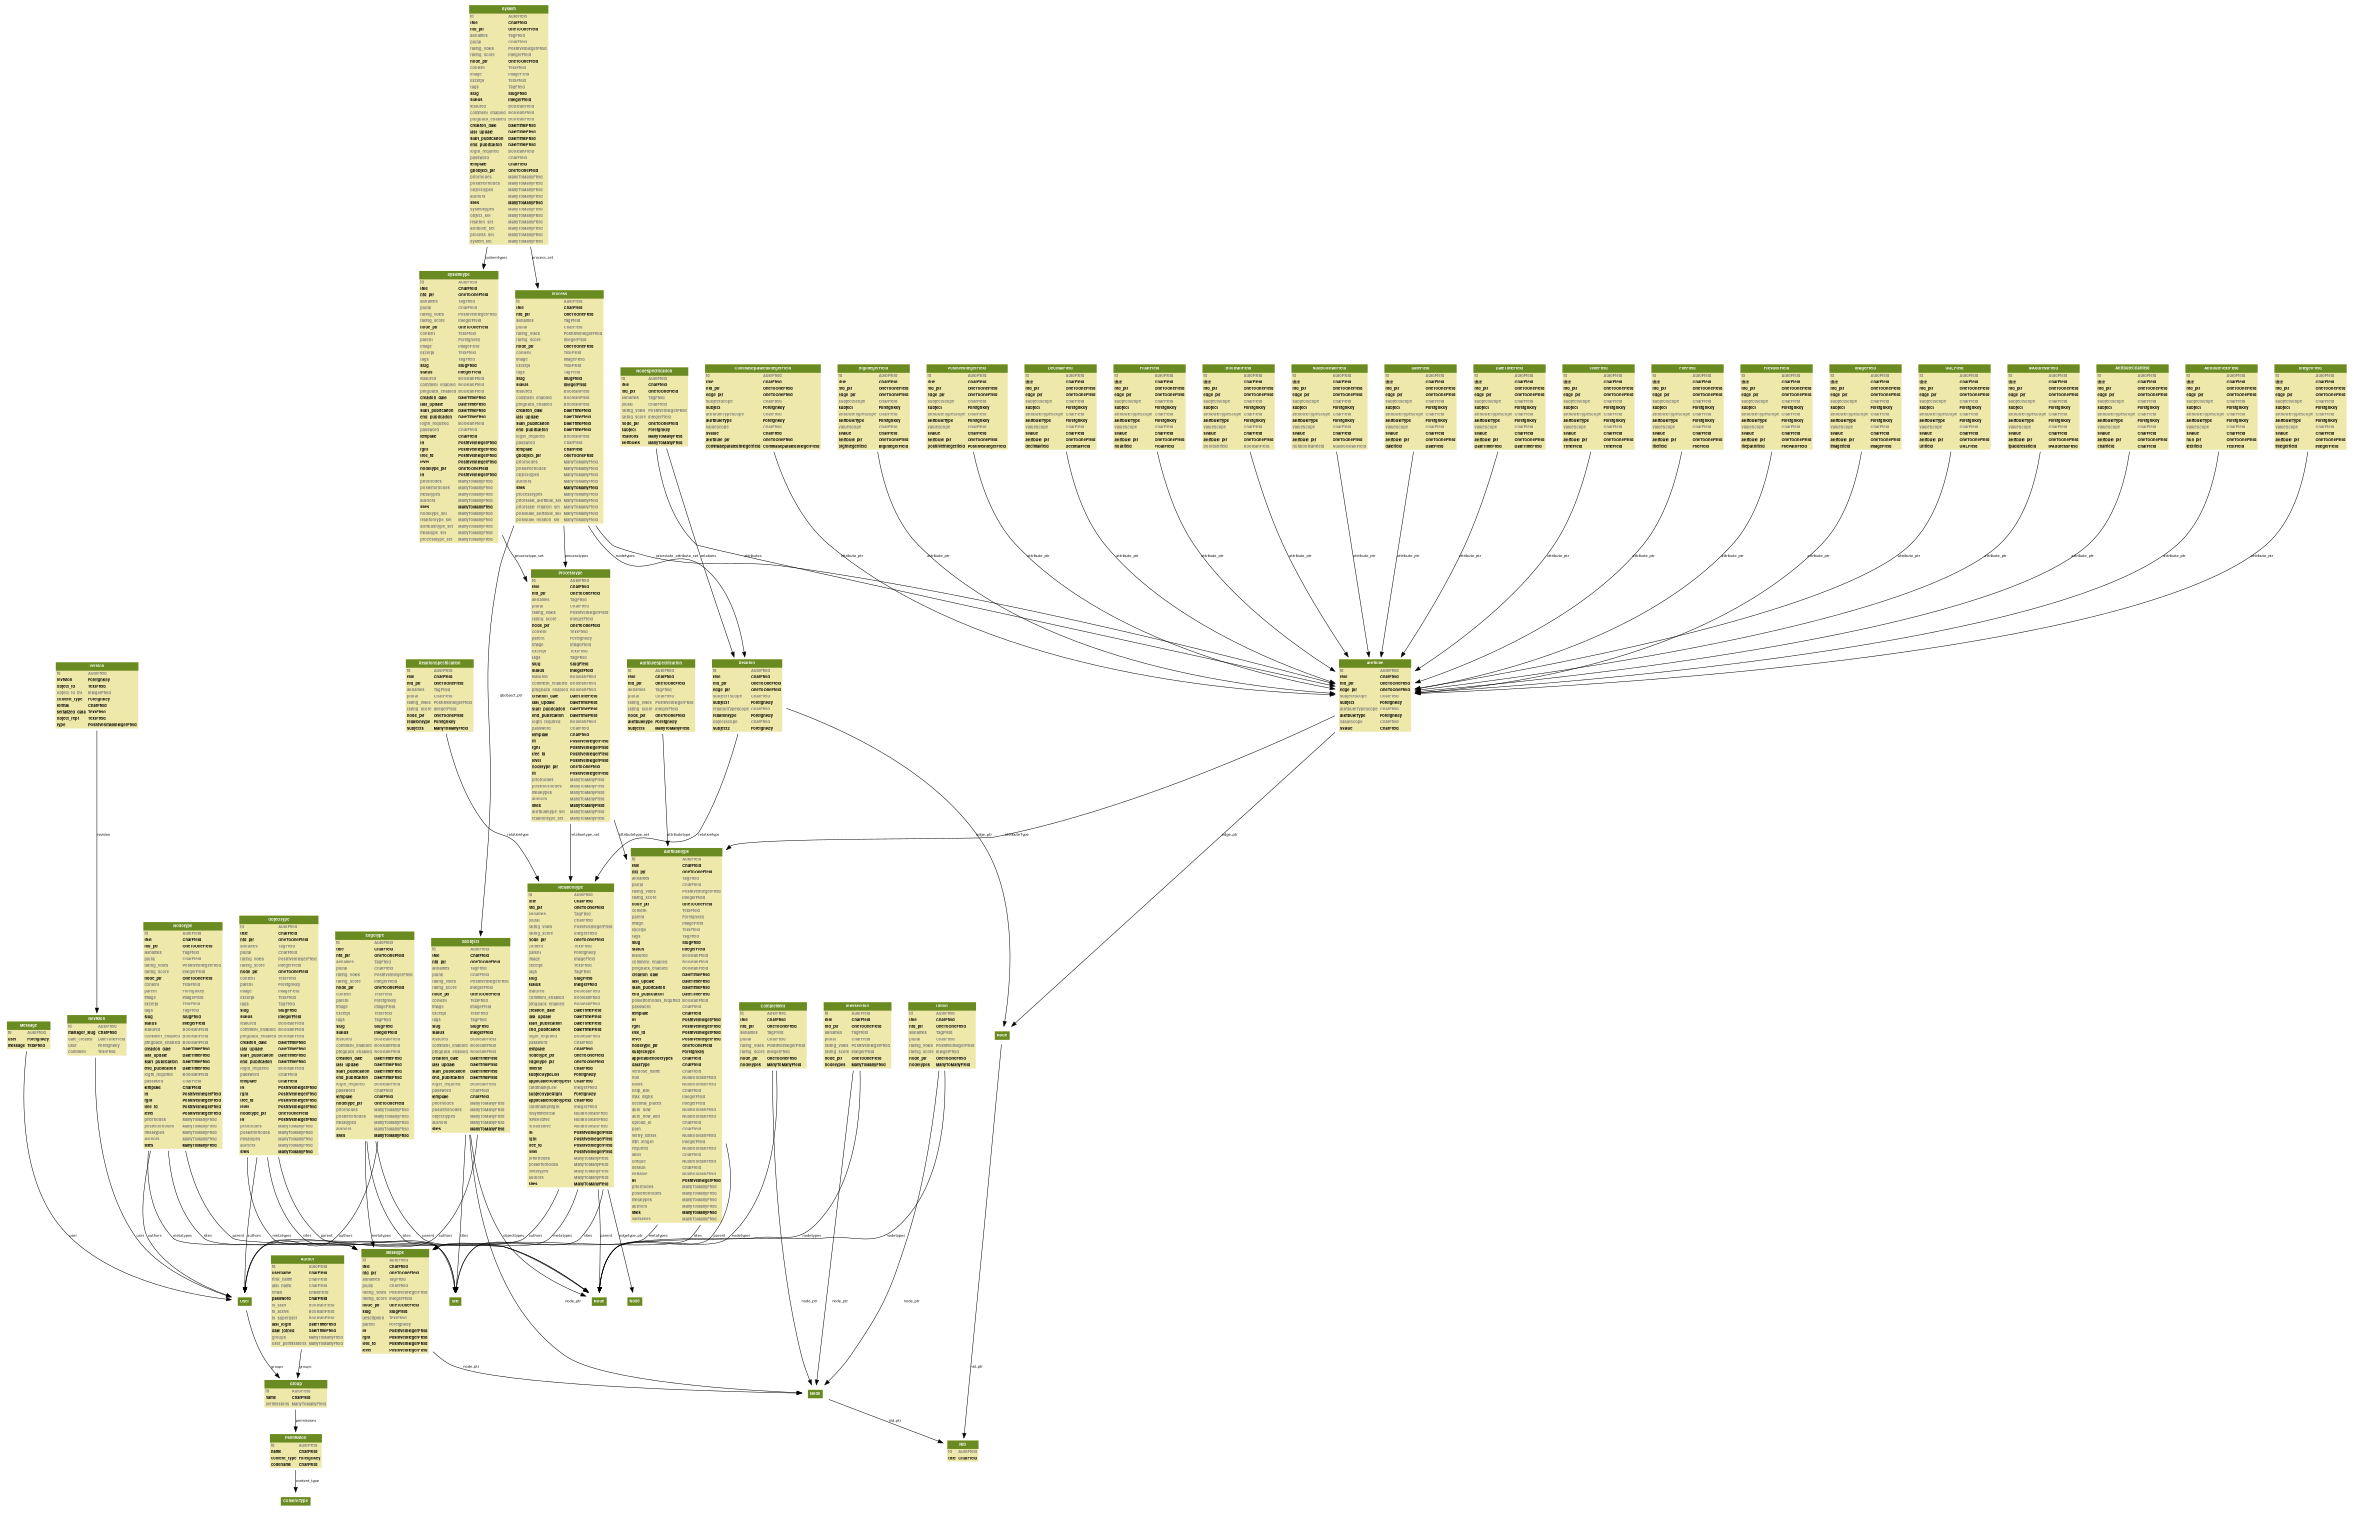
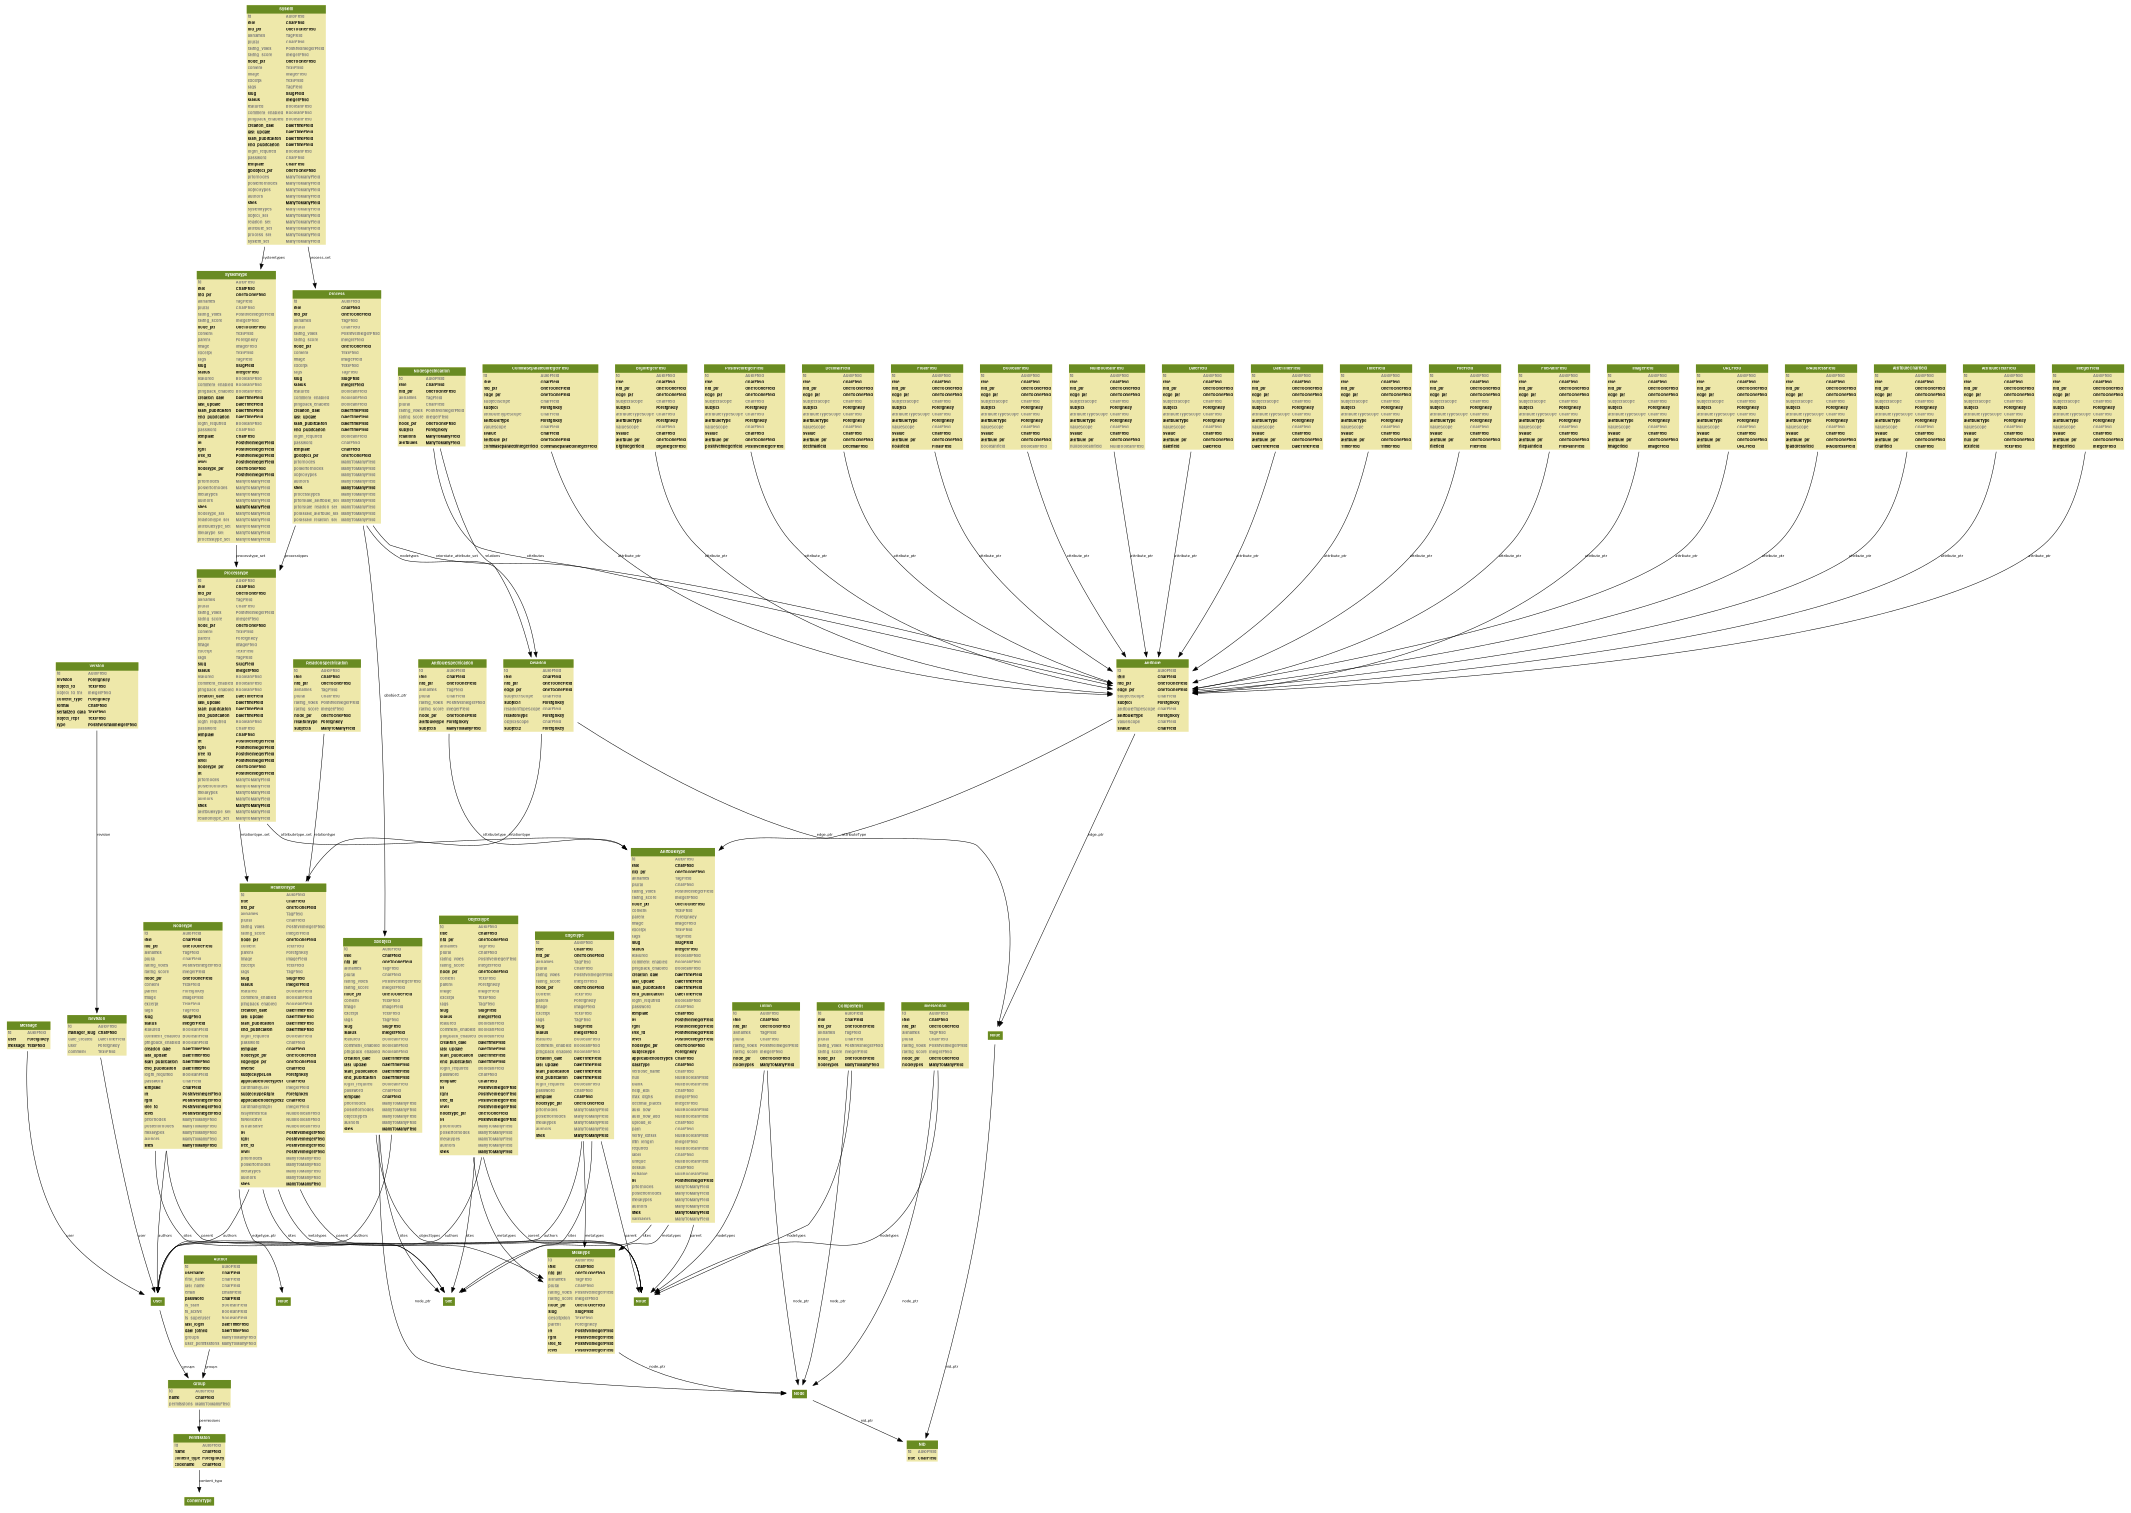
(656, 1001) -> (646, 1001)
(209, 1244) -> none
